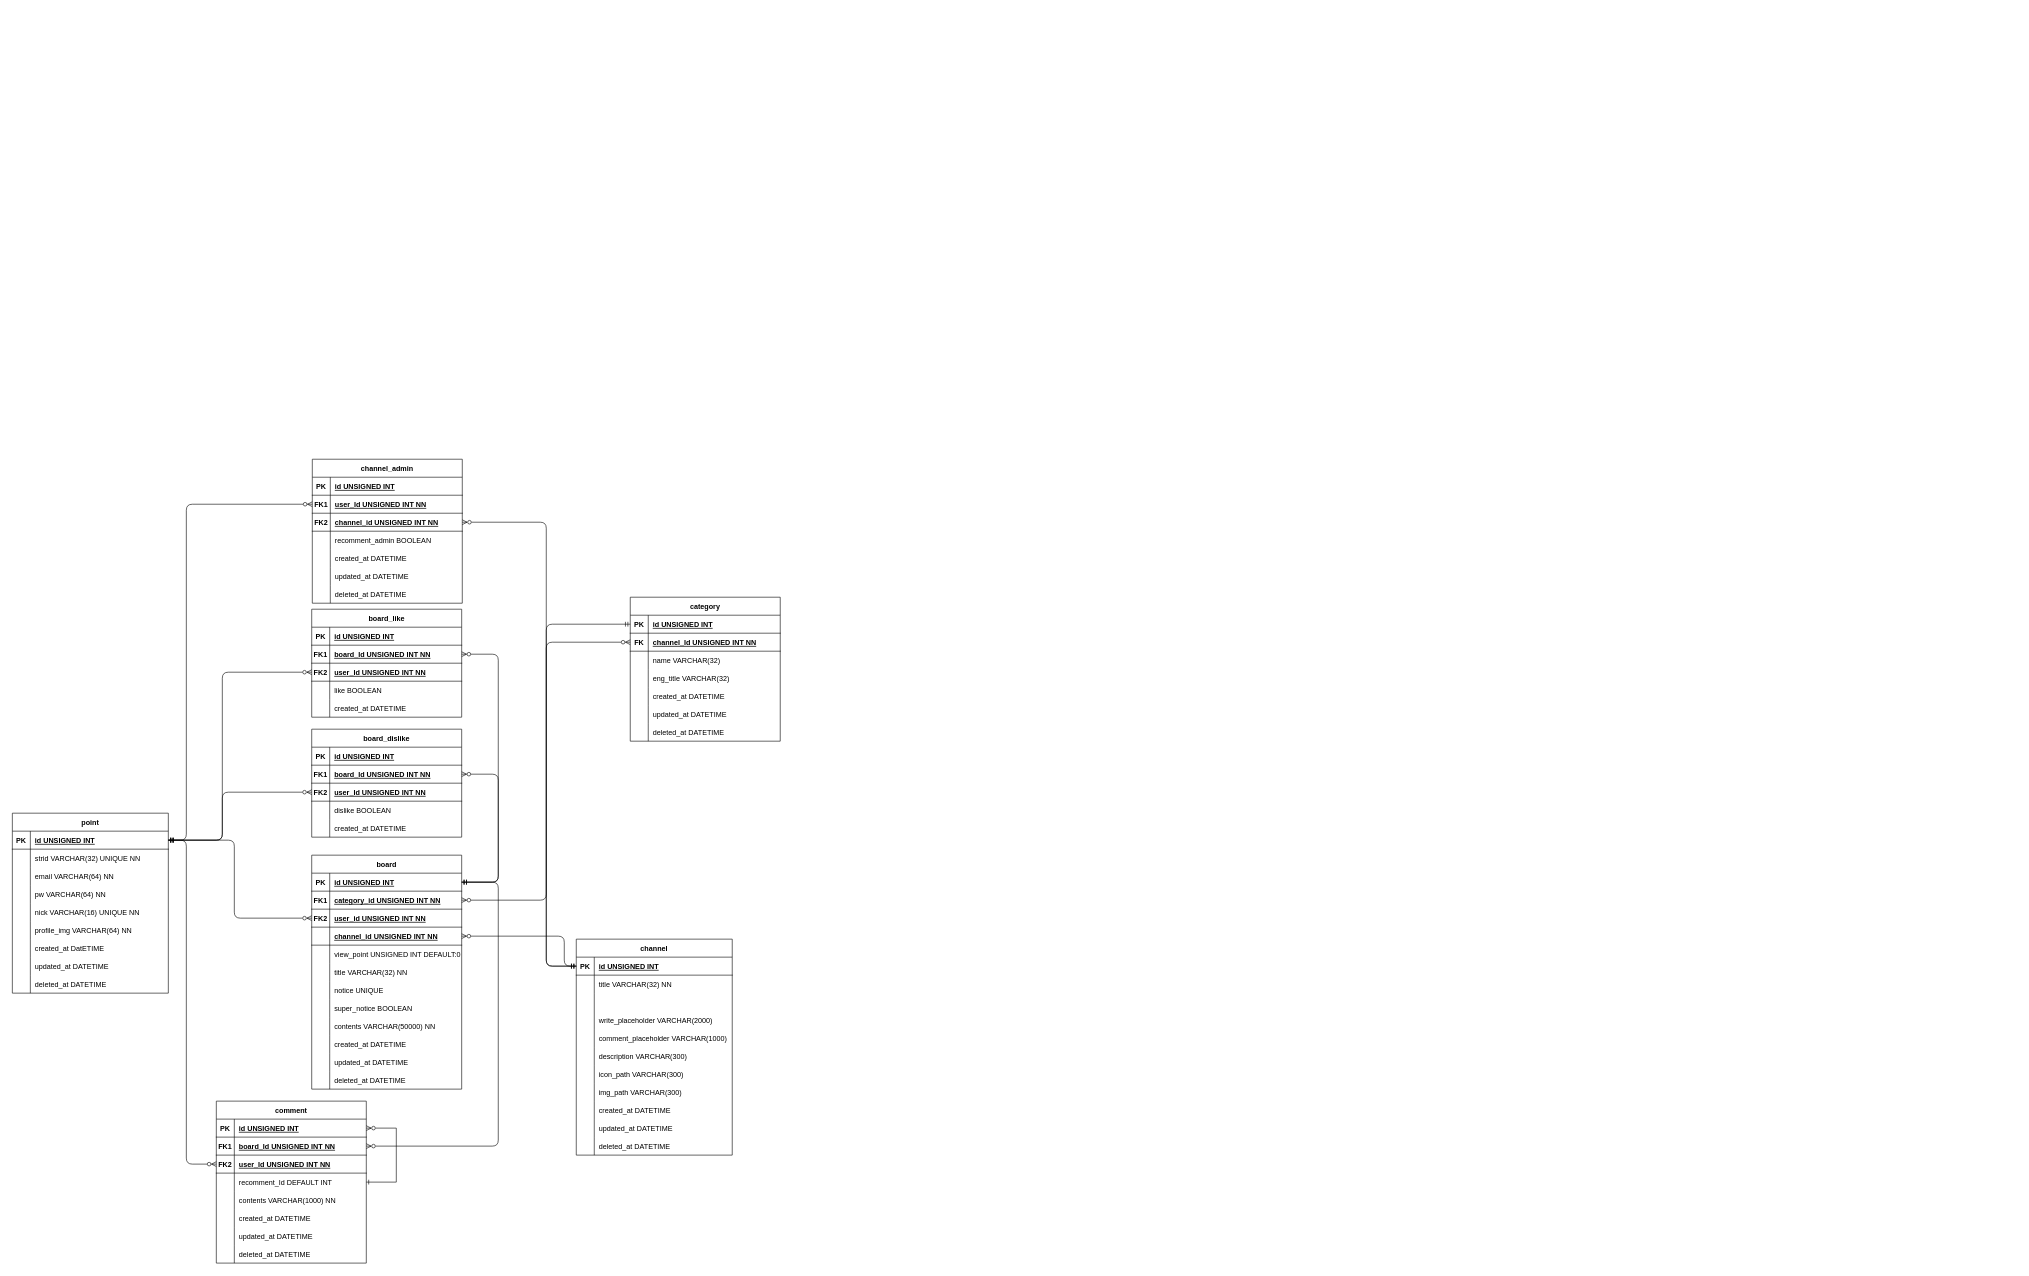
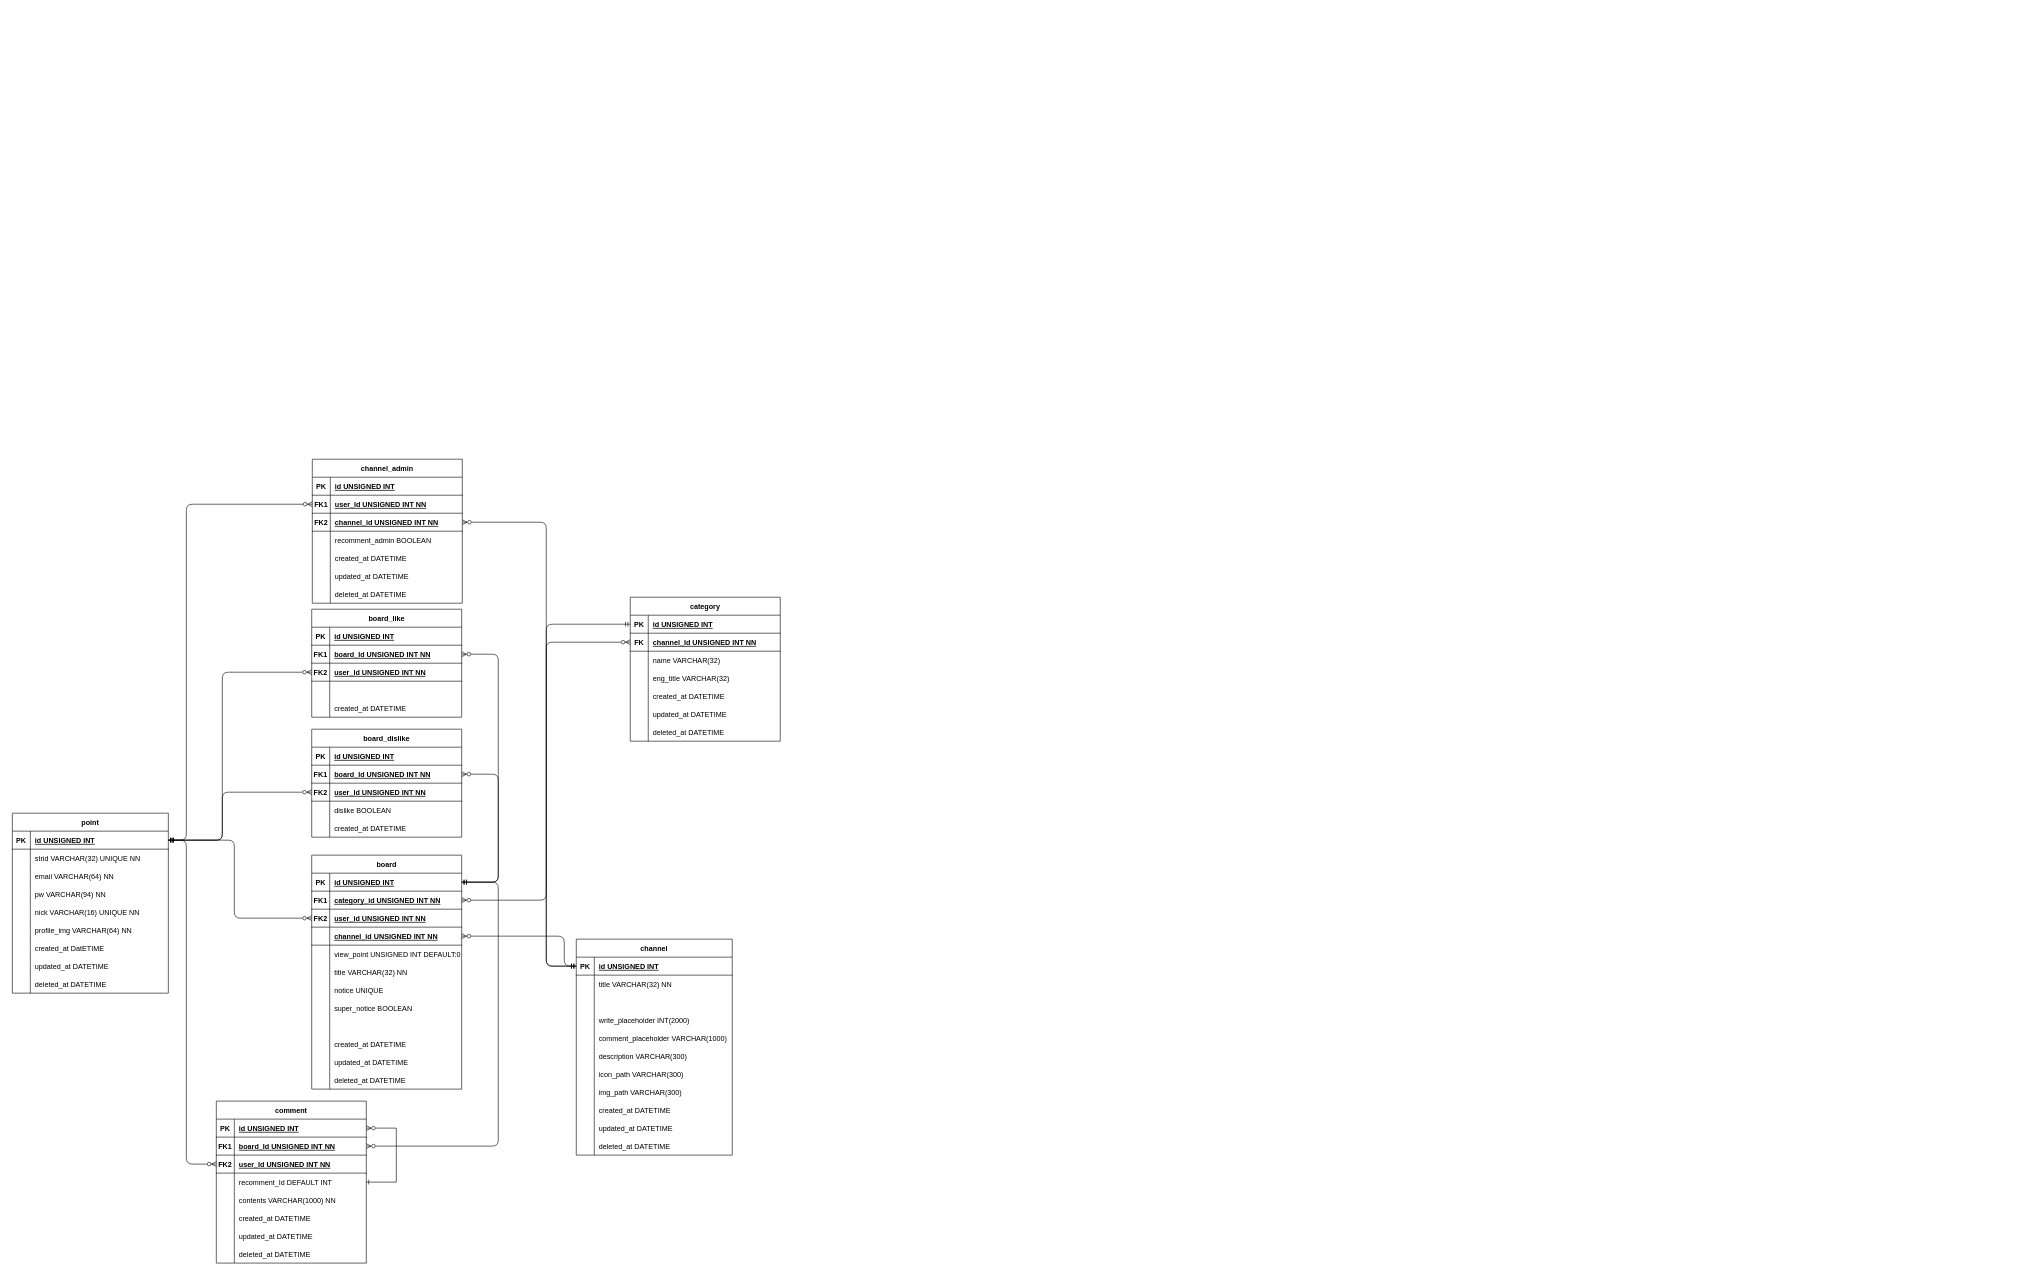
(396, 690) -> none
(67, 895) -> (67, 895)
(658, 1021) -> (649, 1021)
(396, 1026) -> none
